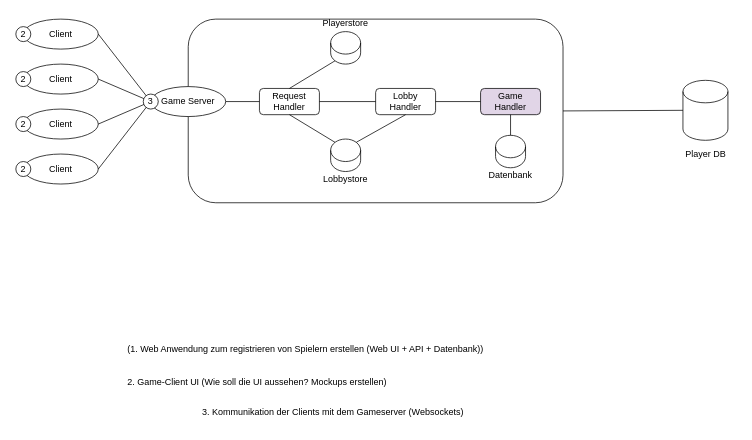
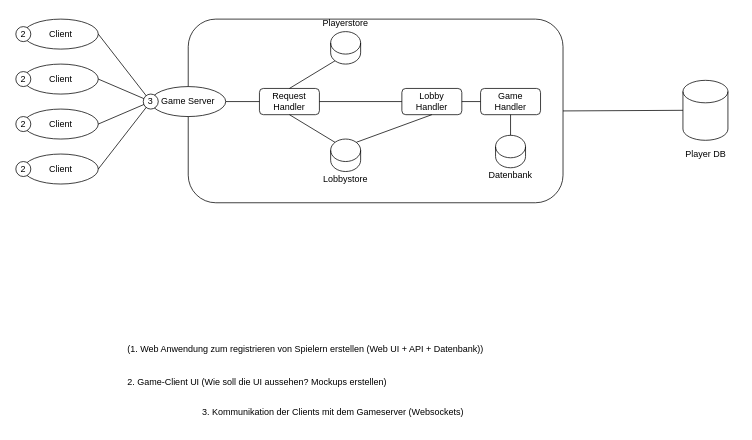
(405, 102) -> (432, 102)
(510, 102) -> (510, 102)
